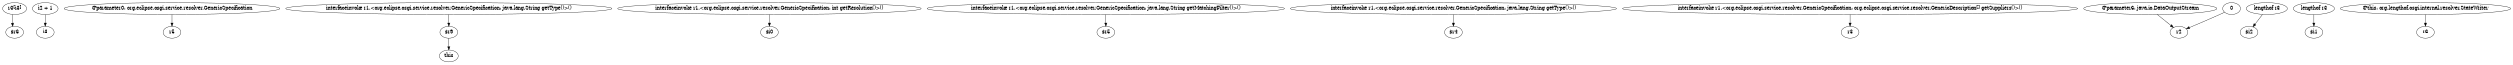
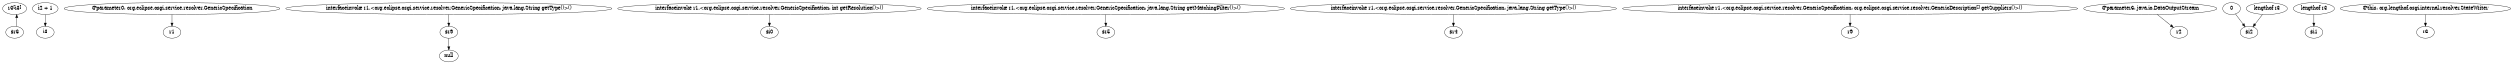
(12, 19) -> (17, 22)
(2207, 20) -> (2239, 19)
(172, 32) -> (172, 32)
(1850, 32) -> (1850, 32)
(449, 56) -> (449, 56)
